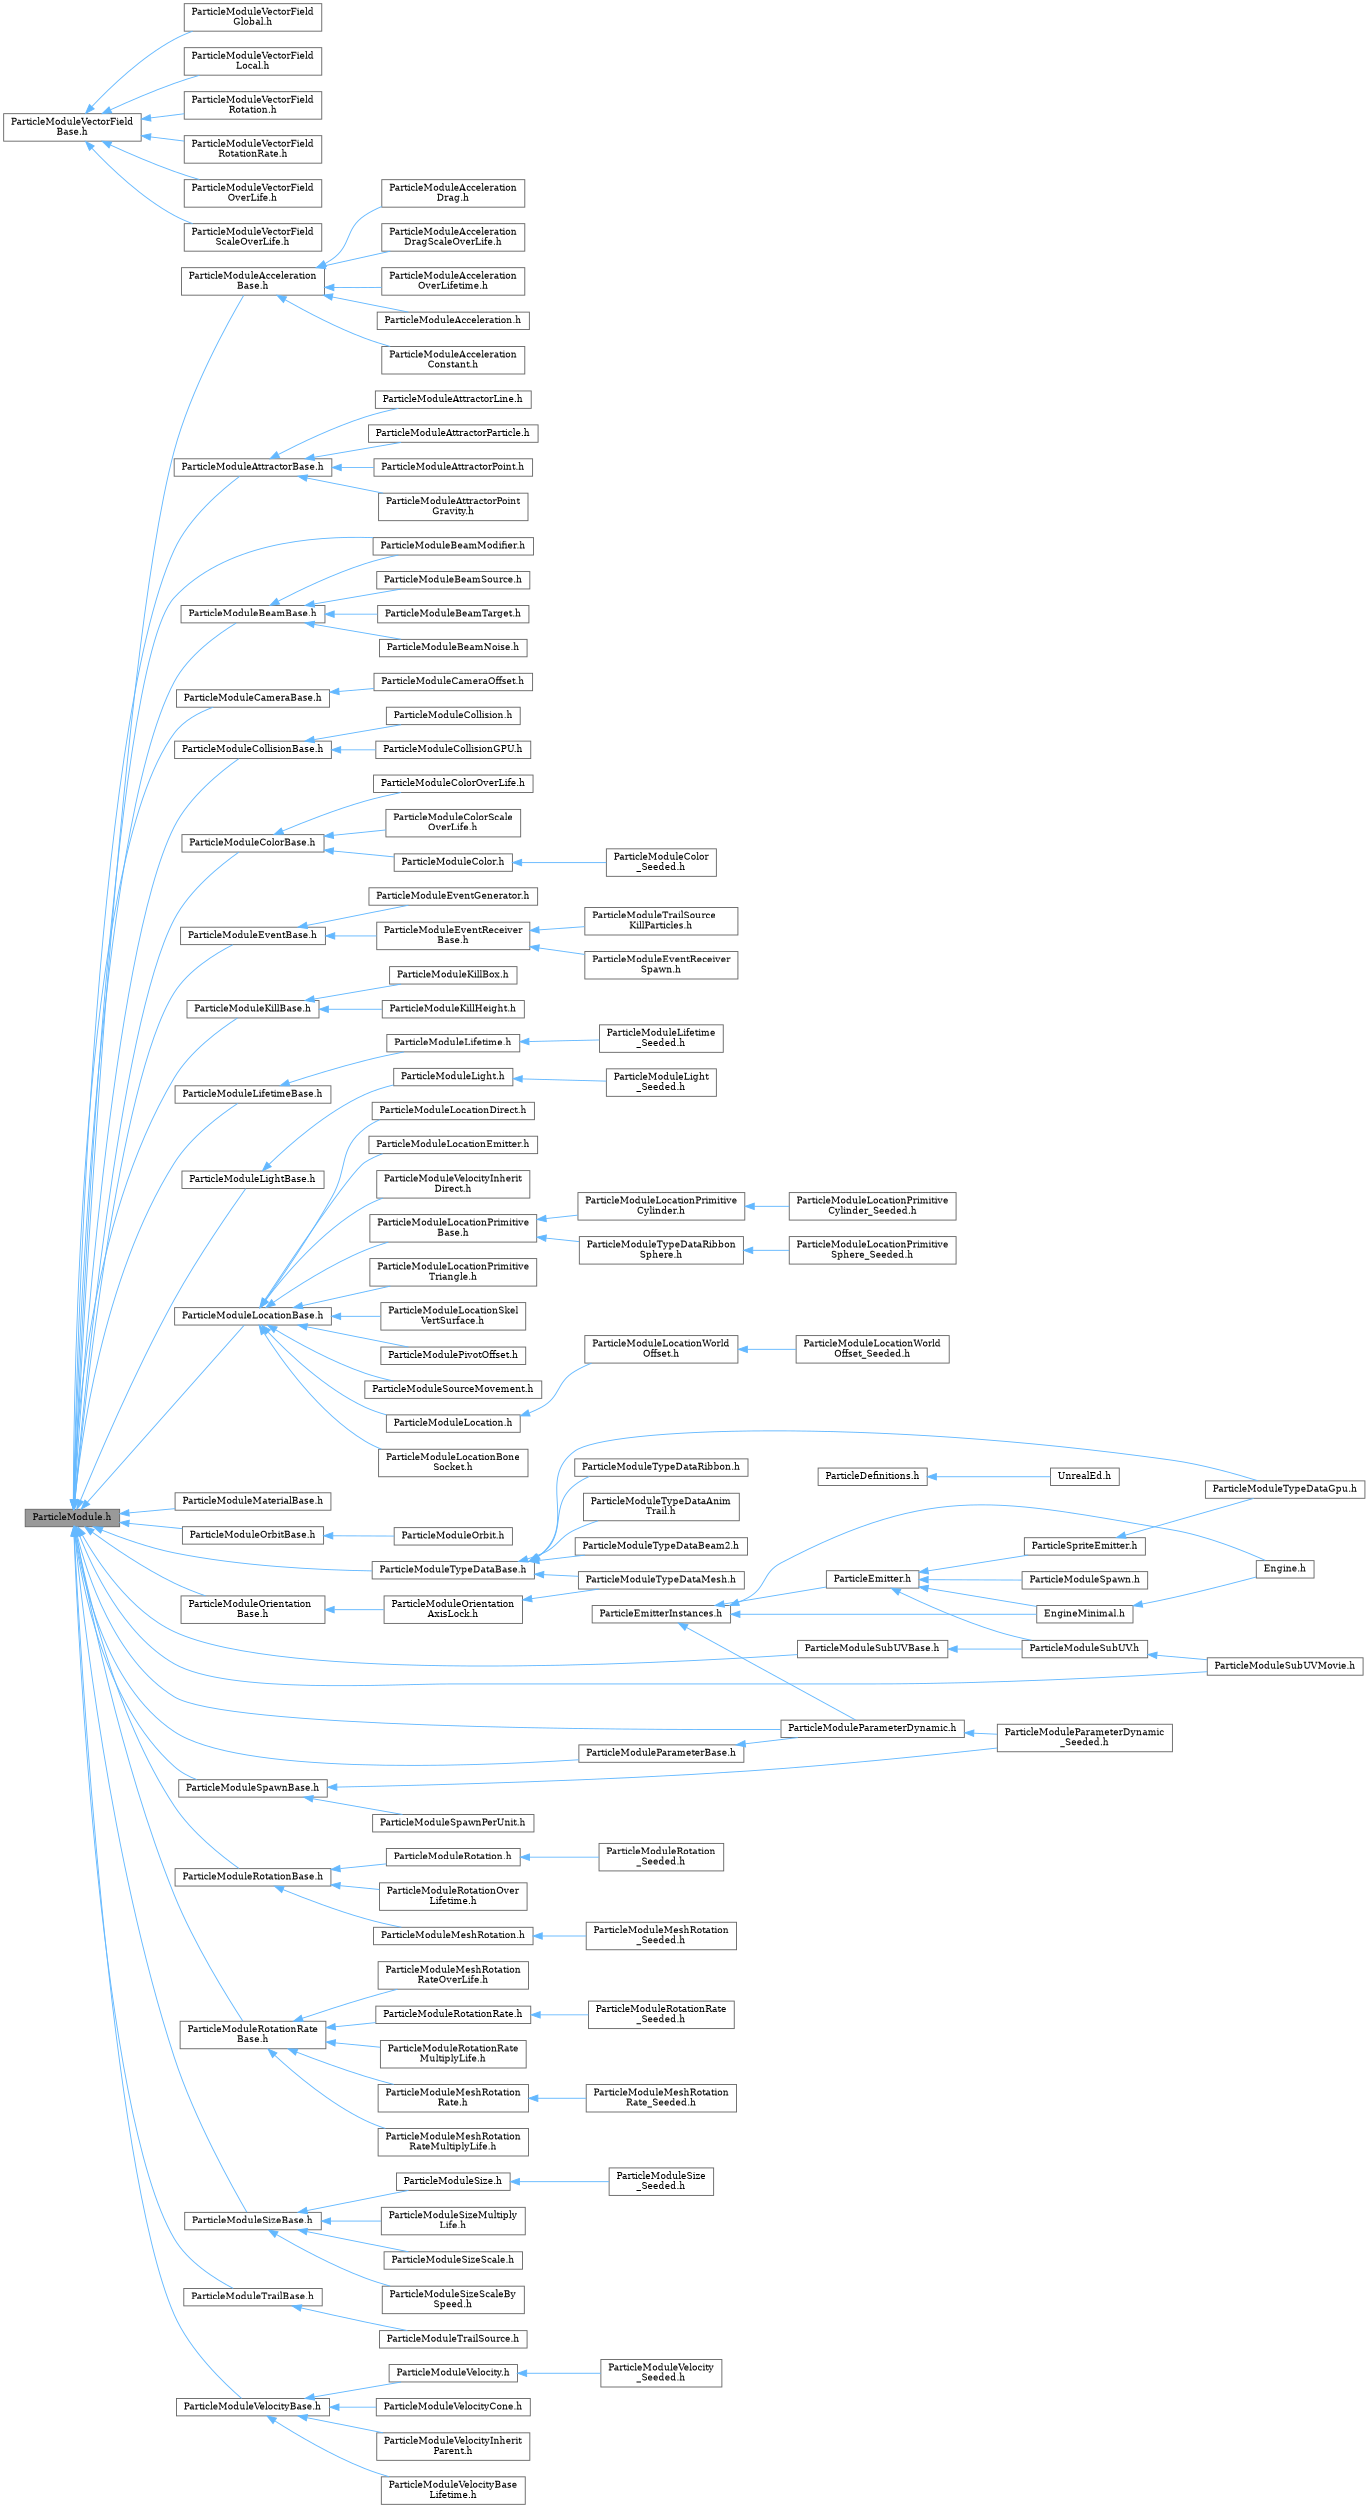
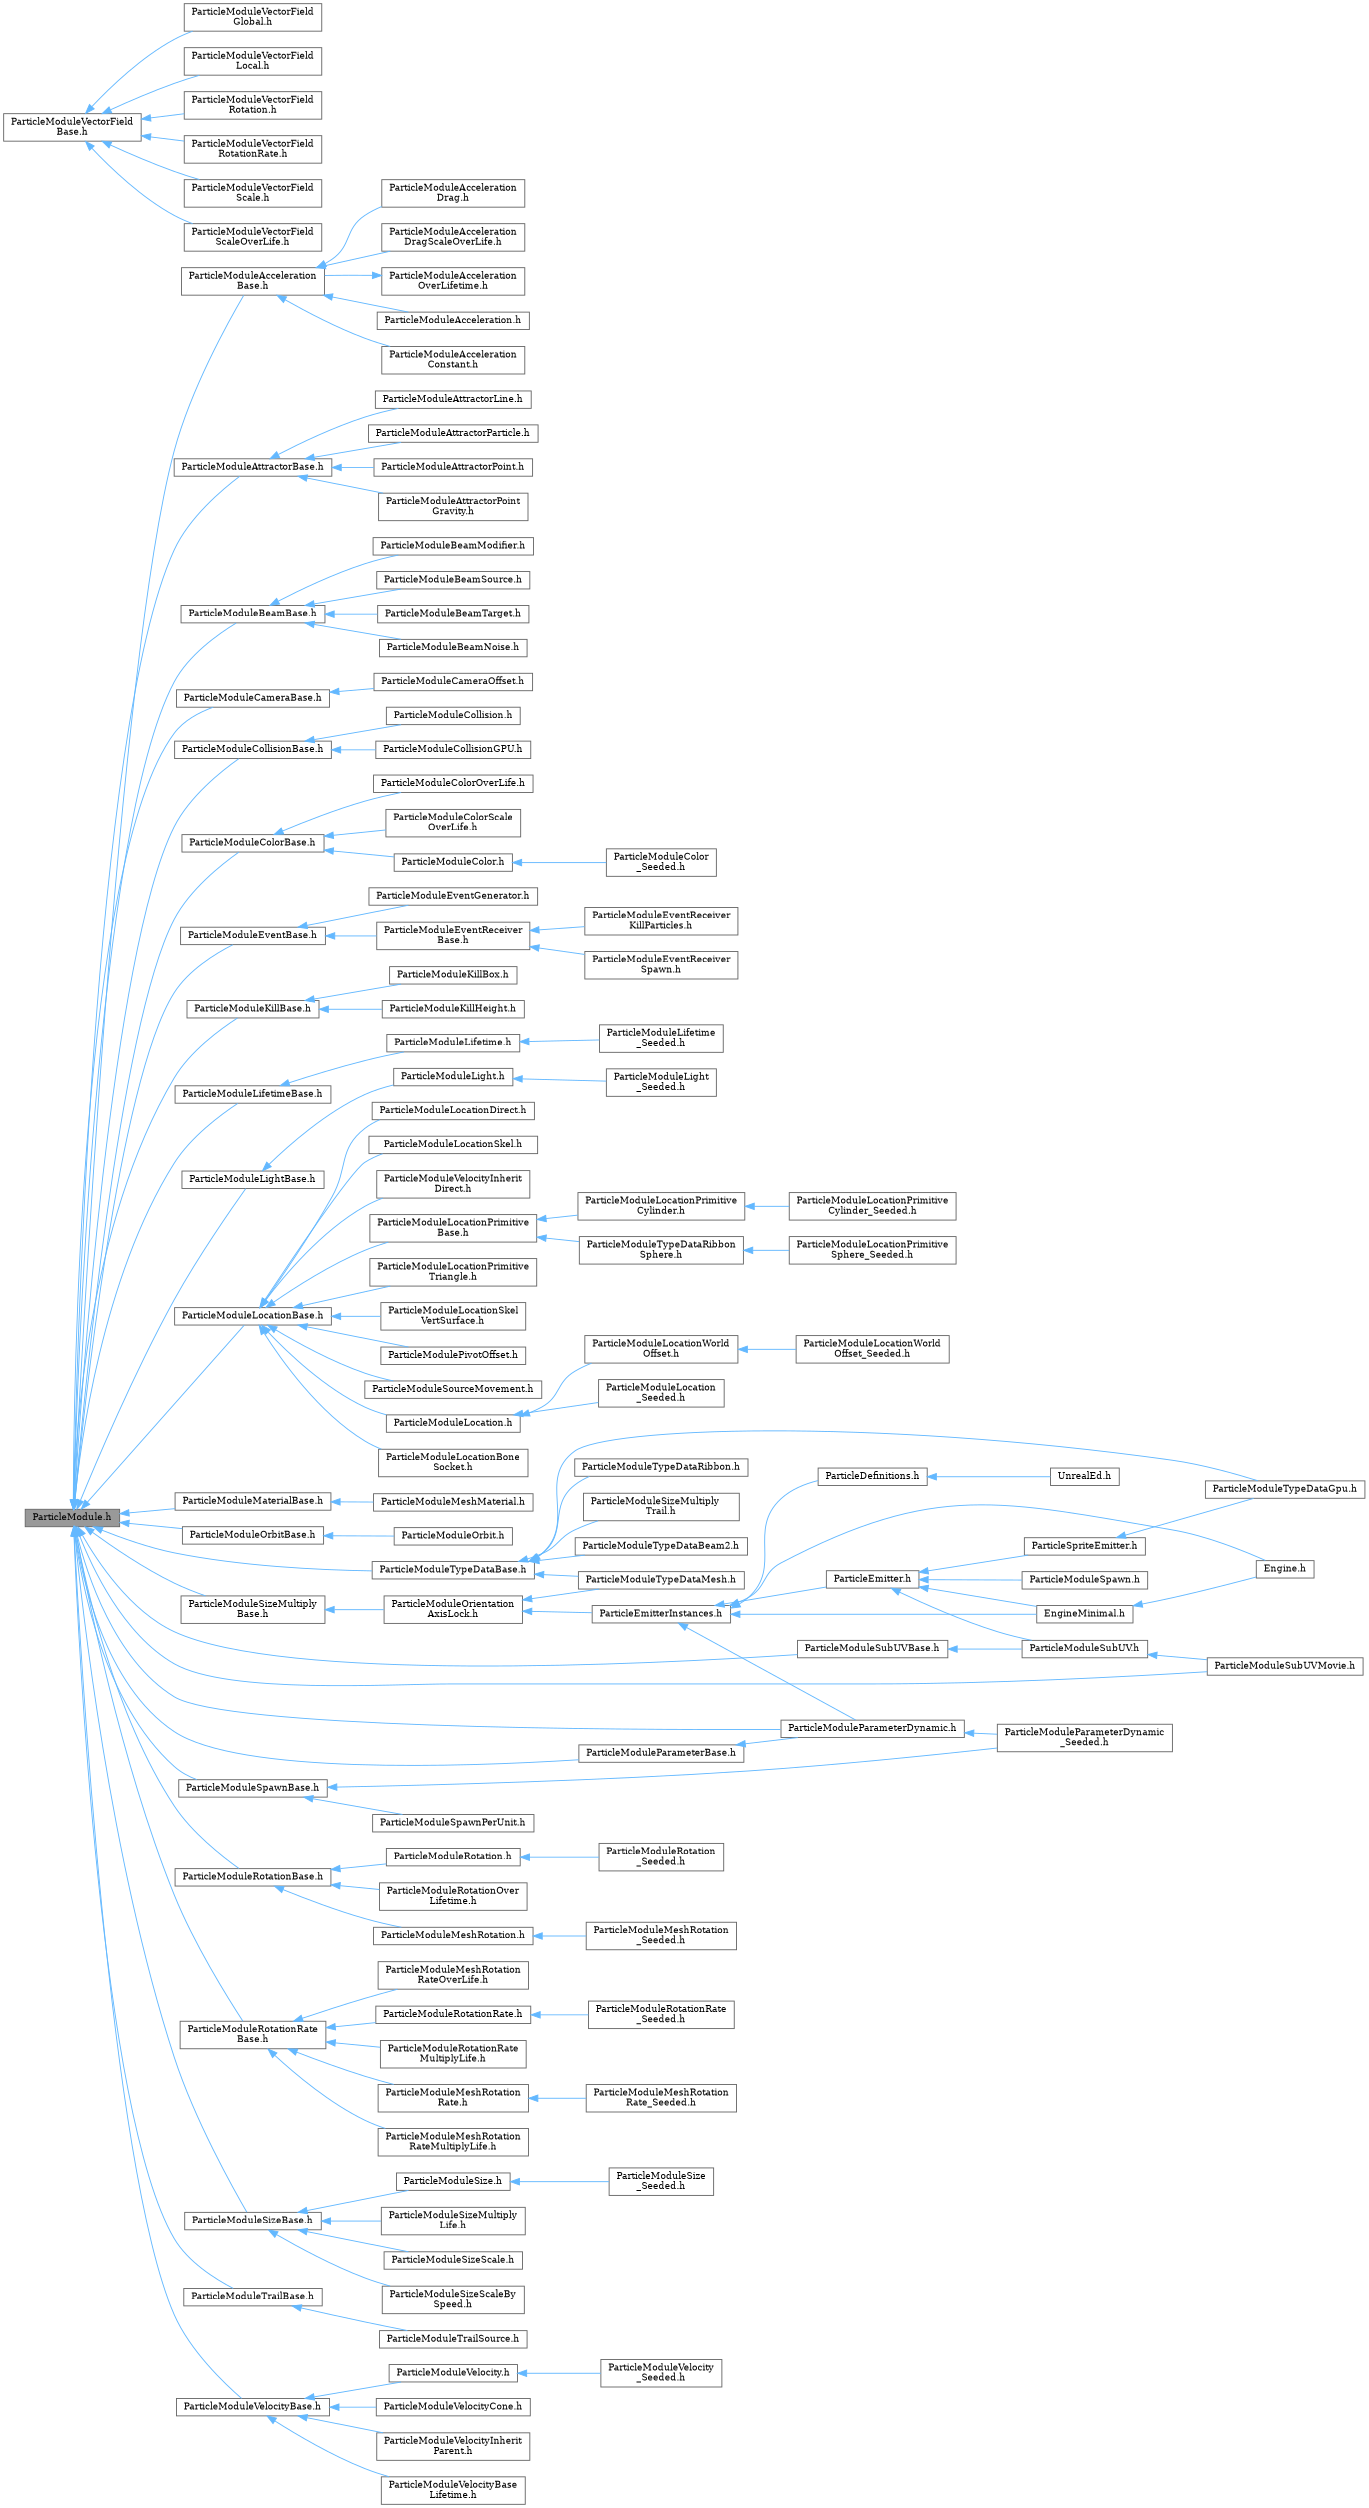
(253, 193) -> (253, 193)
(358, 288) -> (349, 275)
(139, 716) -> none
(661, 921) -> (661, 921)
(453, 1145) -> (453, 1145)
none -> (661, 1393)
none -> (453, 1502)
(661, 1507) -> (661, 1507)
none -> (765, 1533)
(253, 1610) -> (253, 1610)
none -> (562, 1612)
